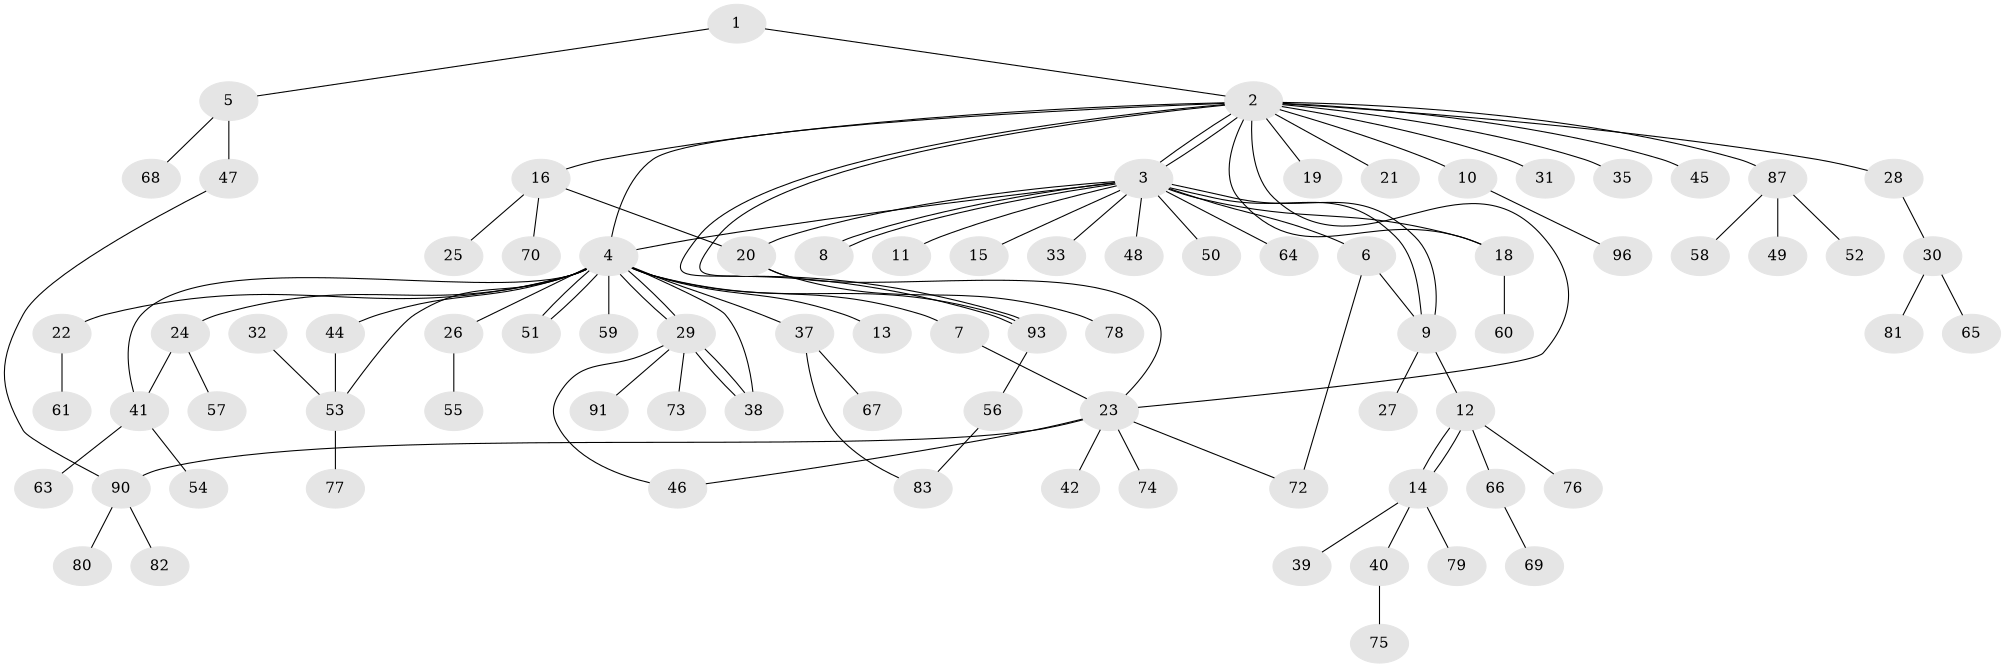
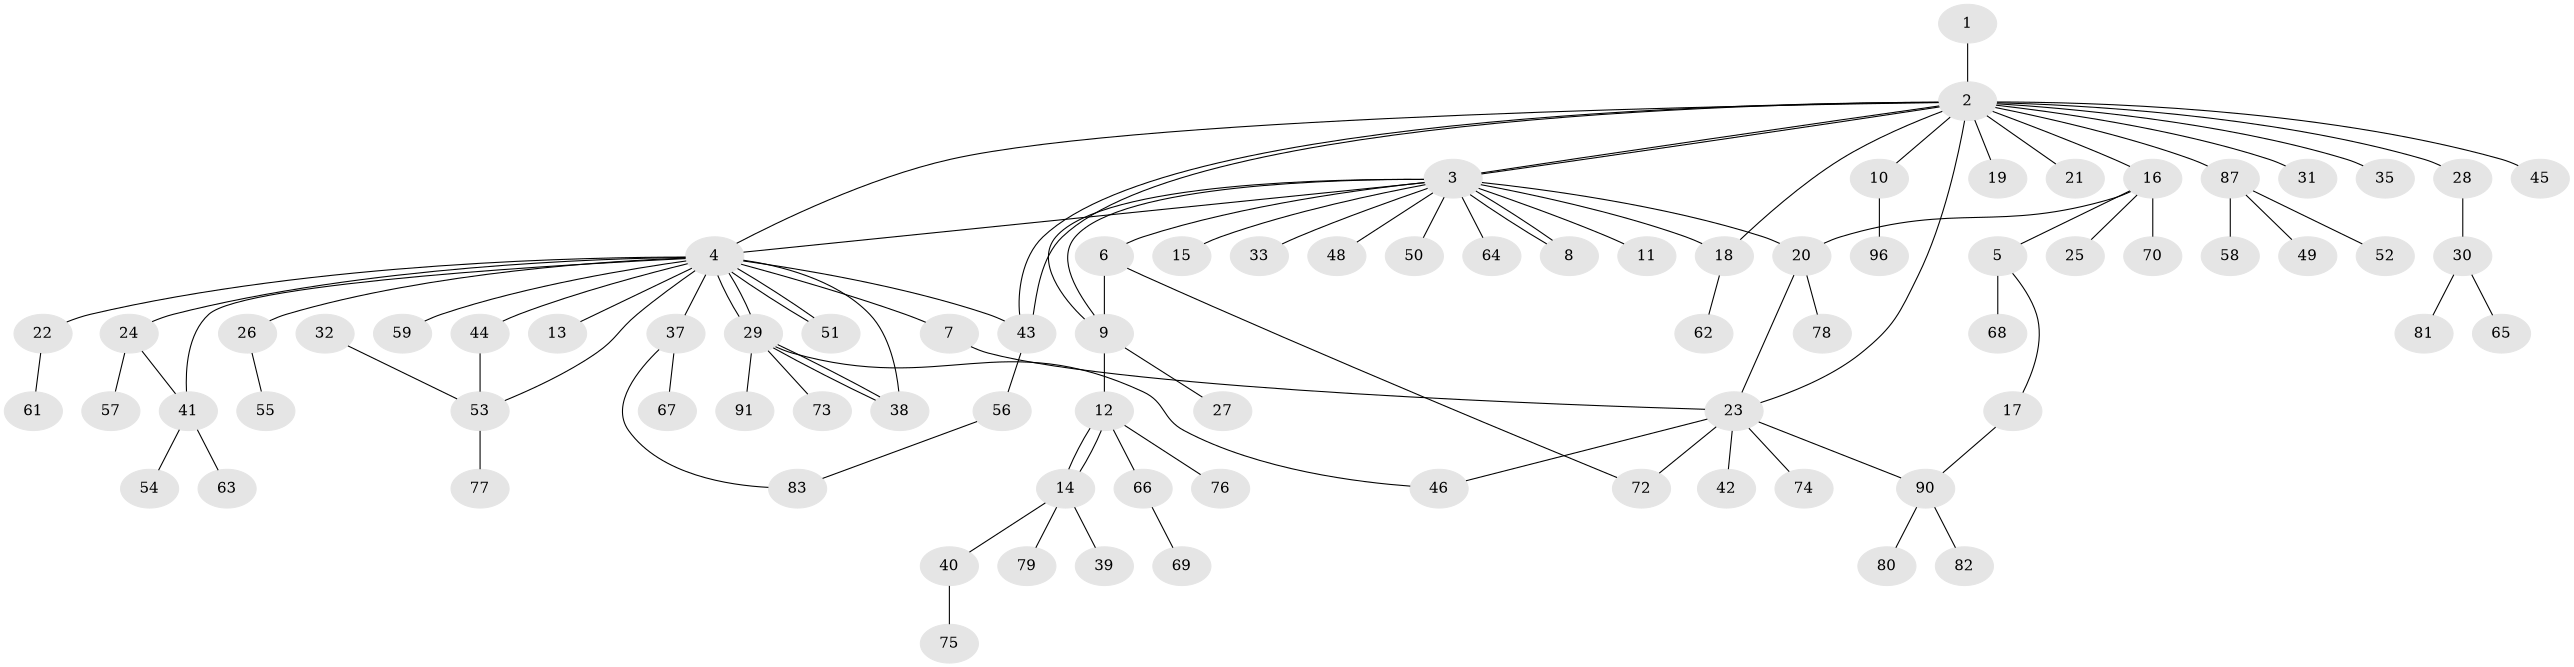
(483, 62) -> (2075, 217)
(229, 179) -> (2013, 411)
(1037, 334) -> (1027, 334)
(1504, 334) -> (1704, 334)
